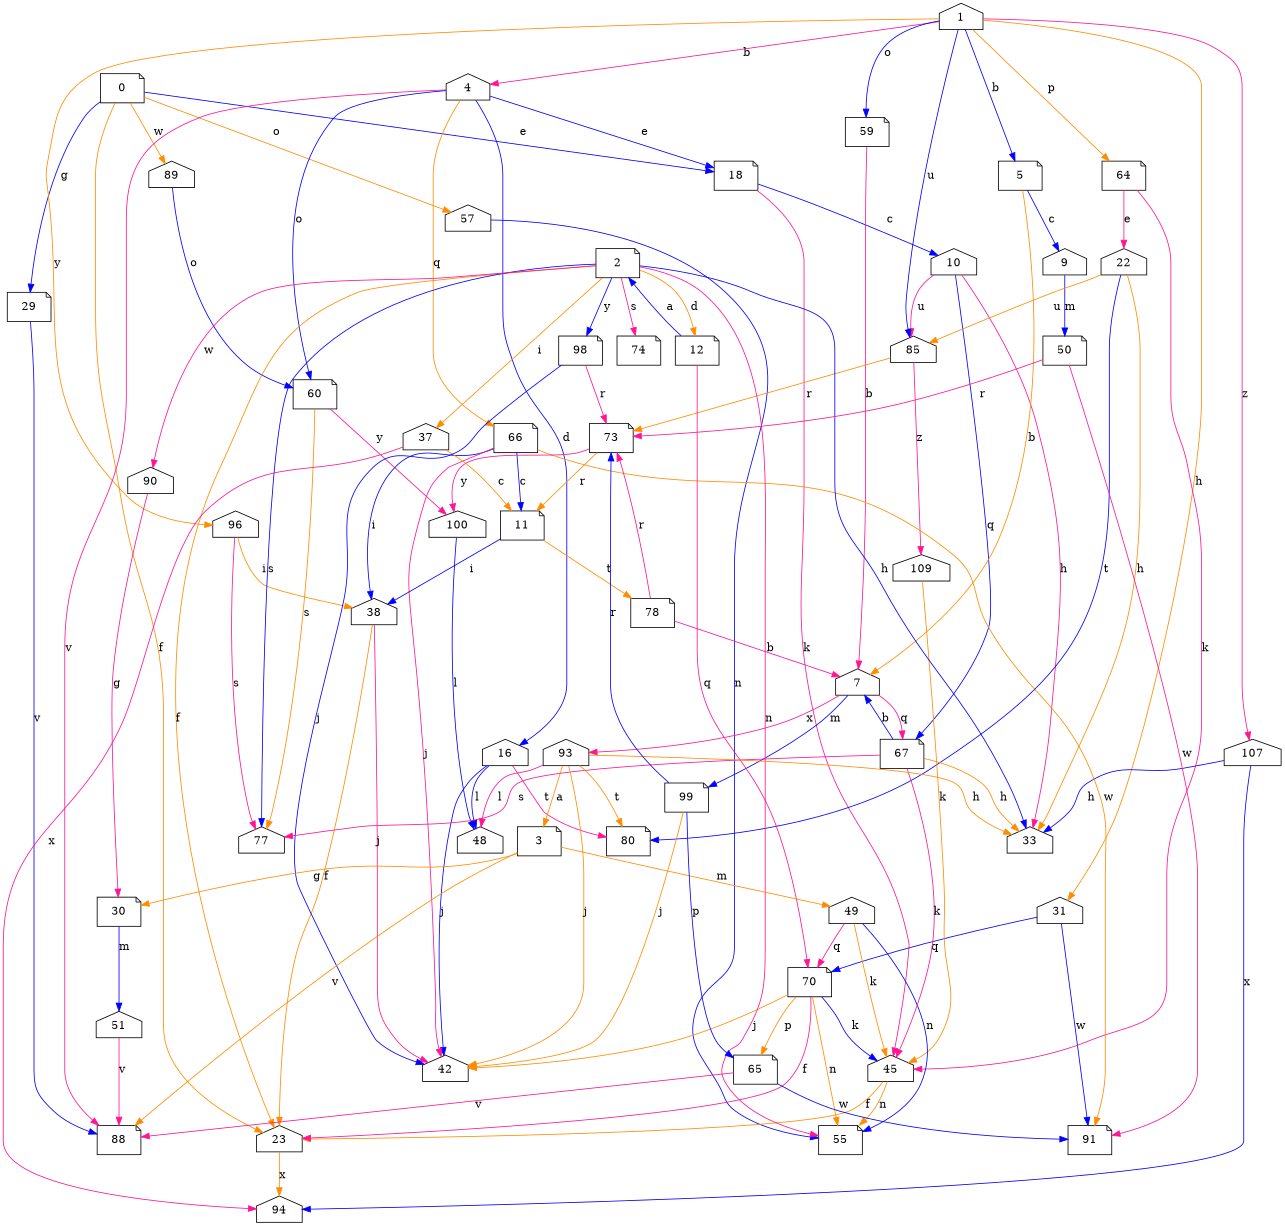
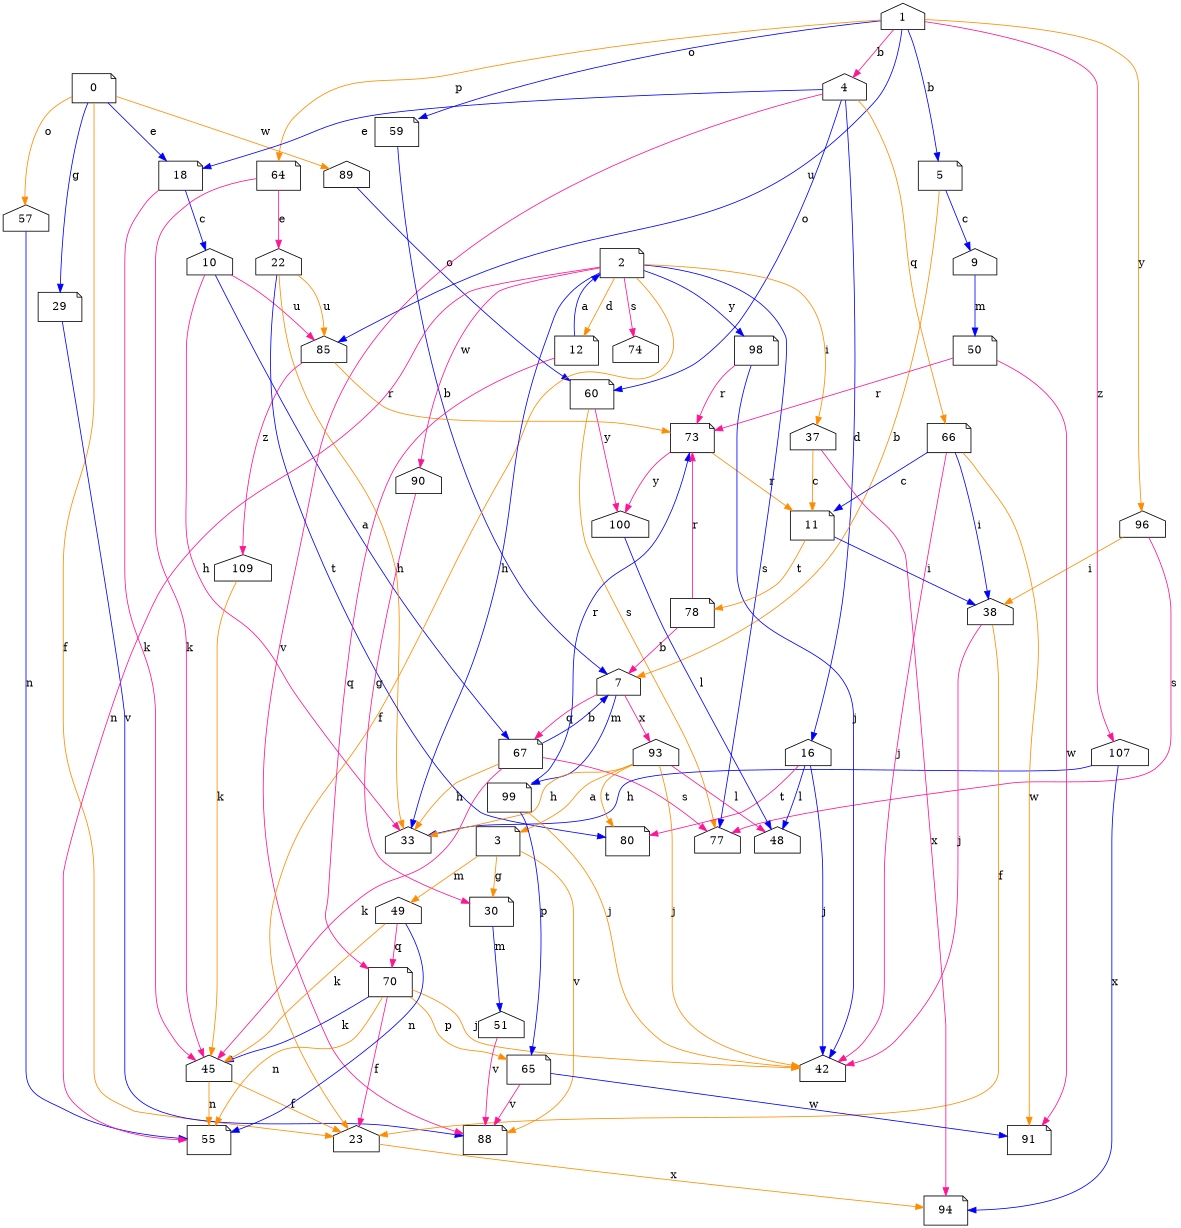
(639, 351) -> (636, 351)
(866, 404) -> (451, 429)
(991, 526) -> (366, 526)
(1060, 912) -> none
(279, 1211) -> (946, 1211)
